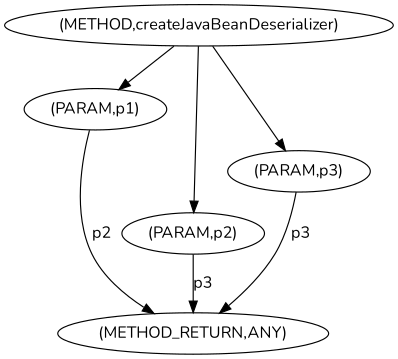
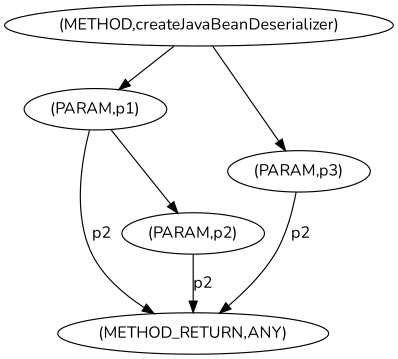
(196, 124) -> (141, 167)
(301, 233) -> (301, 233)
(203, 283) -> (203, 283)
